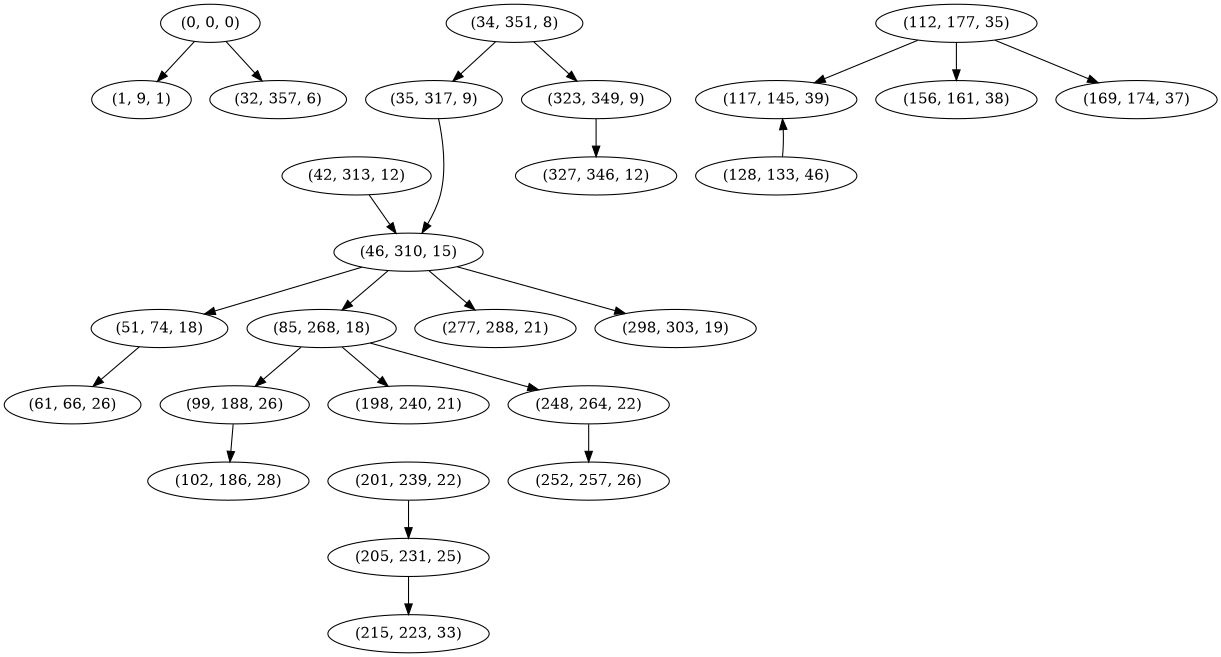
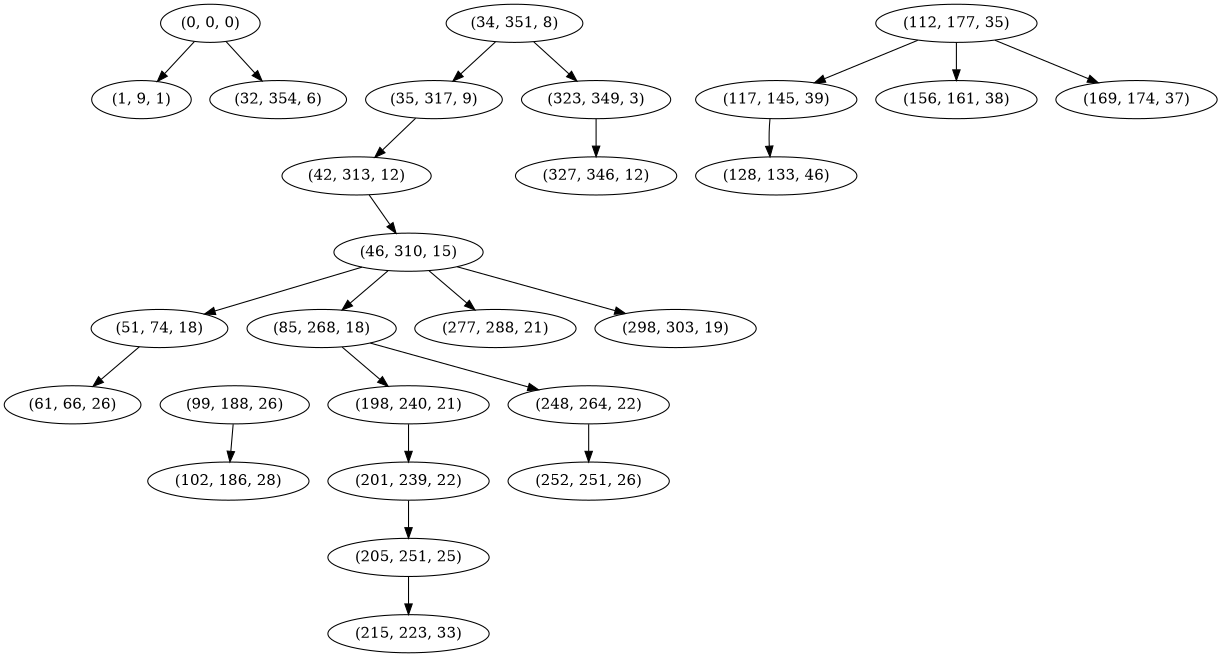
(278, 100) -> (278, 100)
(596, 100) -> (596, 100)
(783, 143) -> (769, 133)
(444, 173) -> (399, 134)
(282, 363) -> none
none -> (409, 438)
(589, 481) -> (589, 481)
(409, 557) -> (409, 557)
